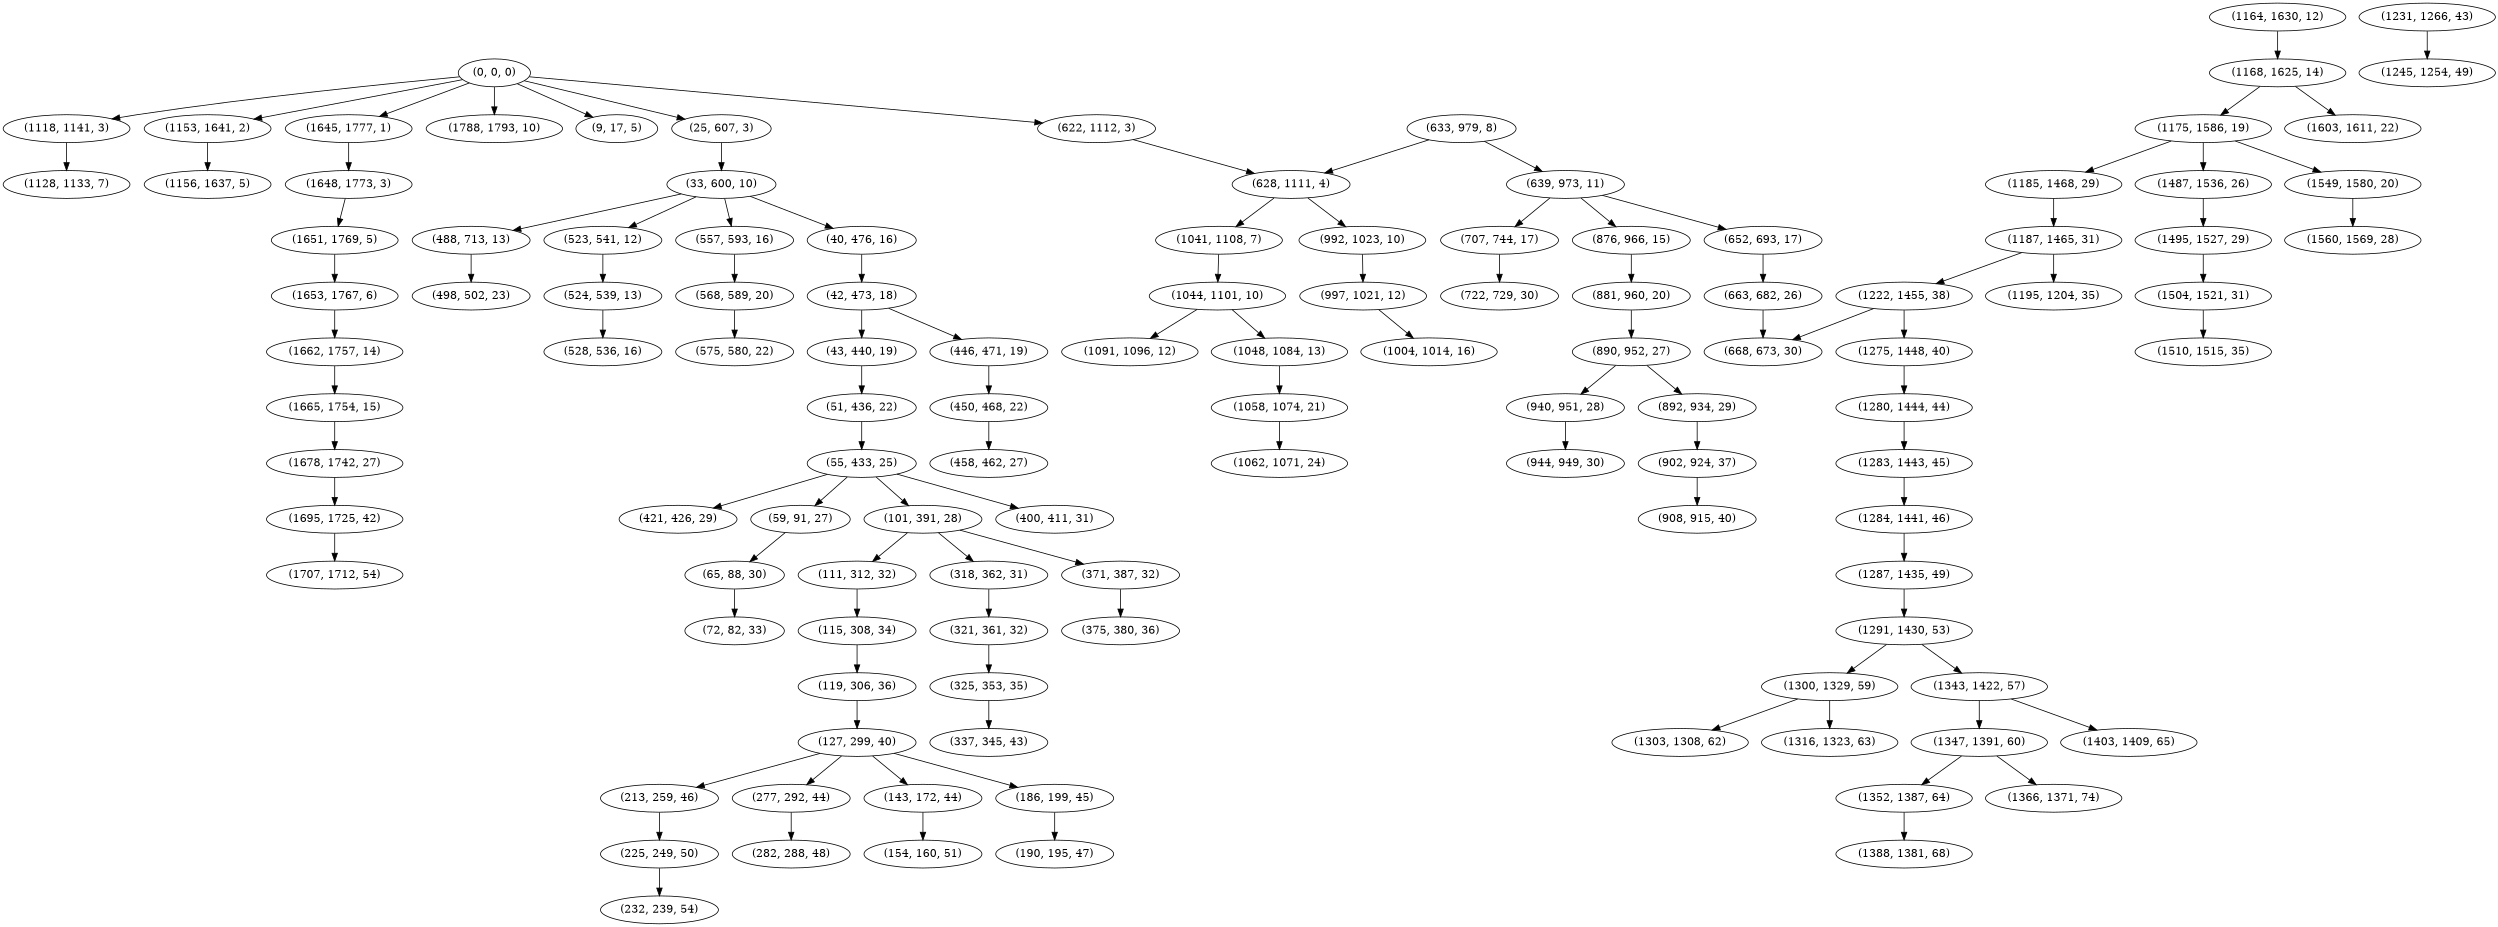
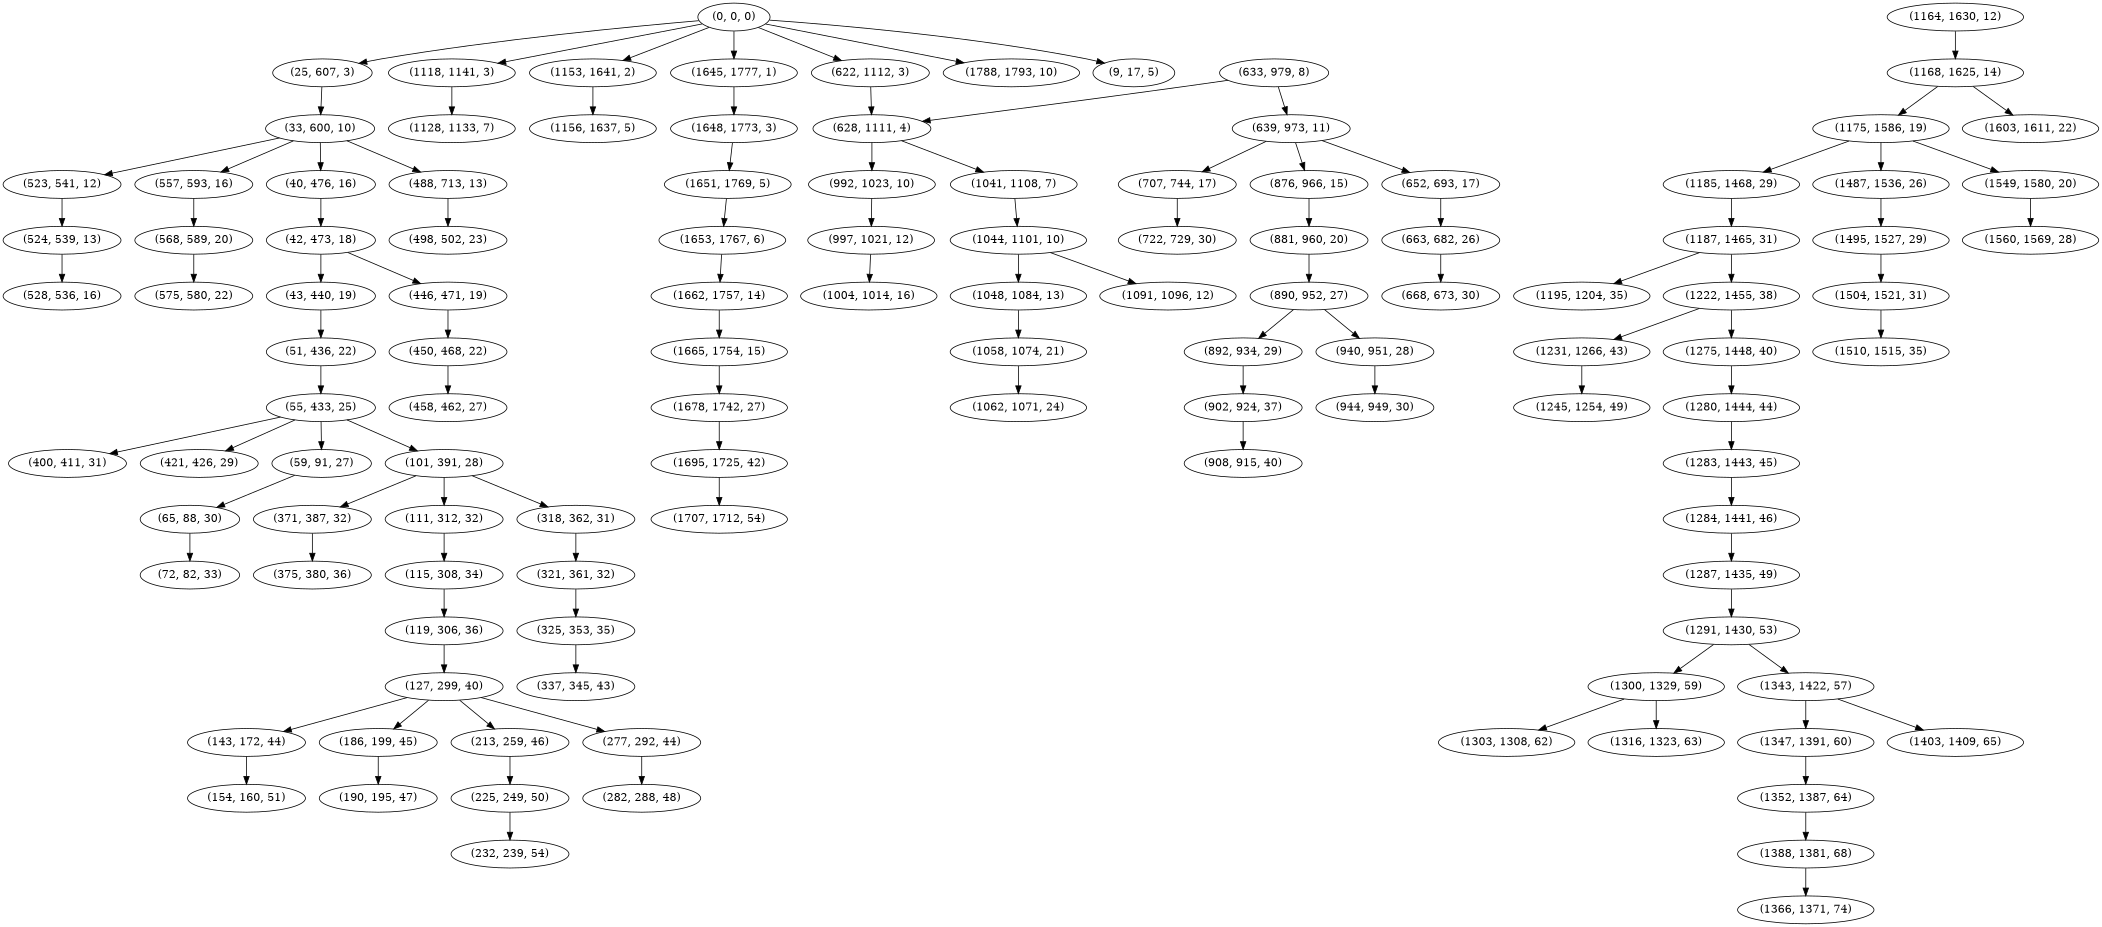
(1837, 323) -> (1660, 323)
(2013, 768) -> (1806, 878)
